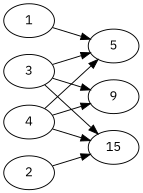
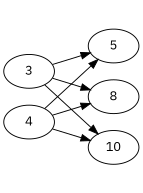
(29, 21) -> none
(114, 97) -> (114, 97)
(114, 147) -> (114, 147)
(29, 173) -> none
